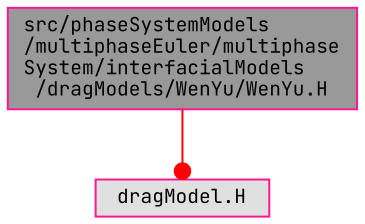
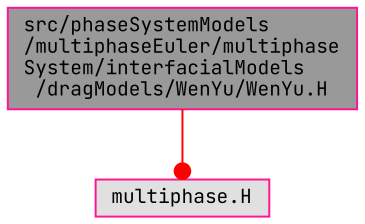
(182, 198) -> (182, 198)
